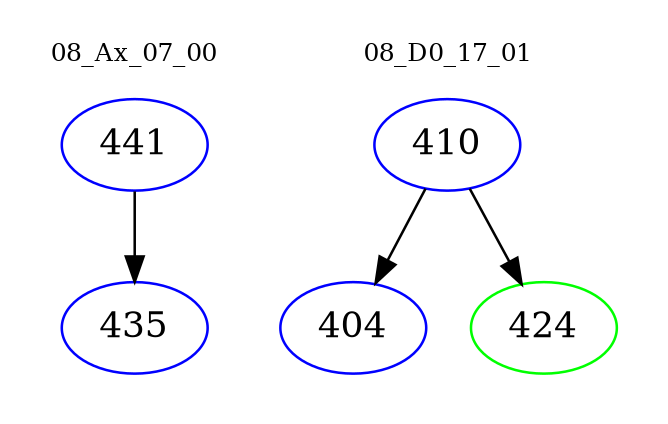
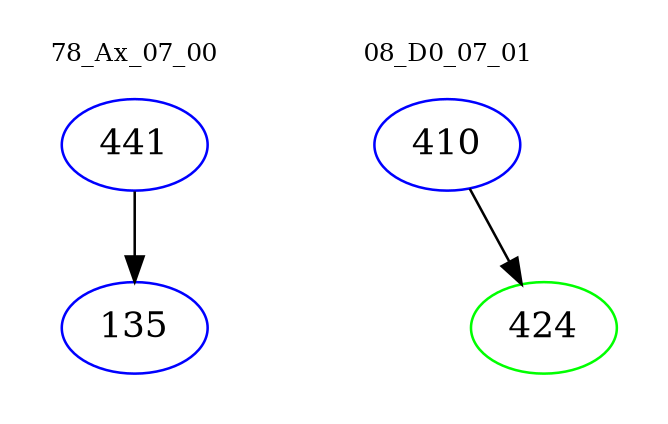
(135, 55) -> (135, 55)
(449, 55) -> (449, 55)
(135, 328) -> (135, 328)
(353, 328) -> none
